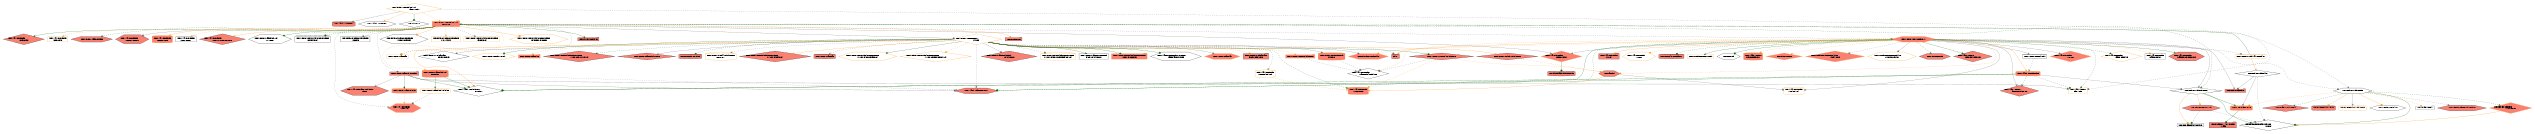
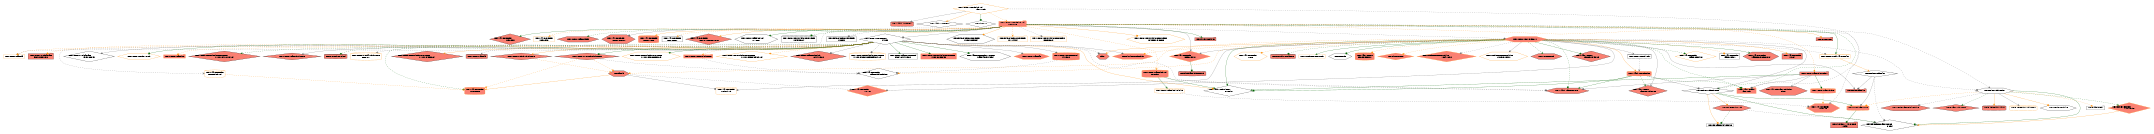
(377, 24) -> (940, 24)
(1361, 25) -> (1440, 26)
(378, 36) -> (1429, 30)
(976, 39) -> (885, 39)
(1396, 56) -> (1103, 56)
none -> (739, 82)
(2078, 91) -> (1747, 91)
